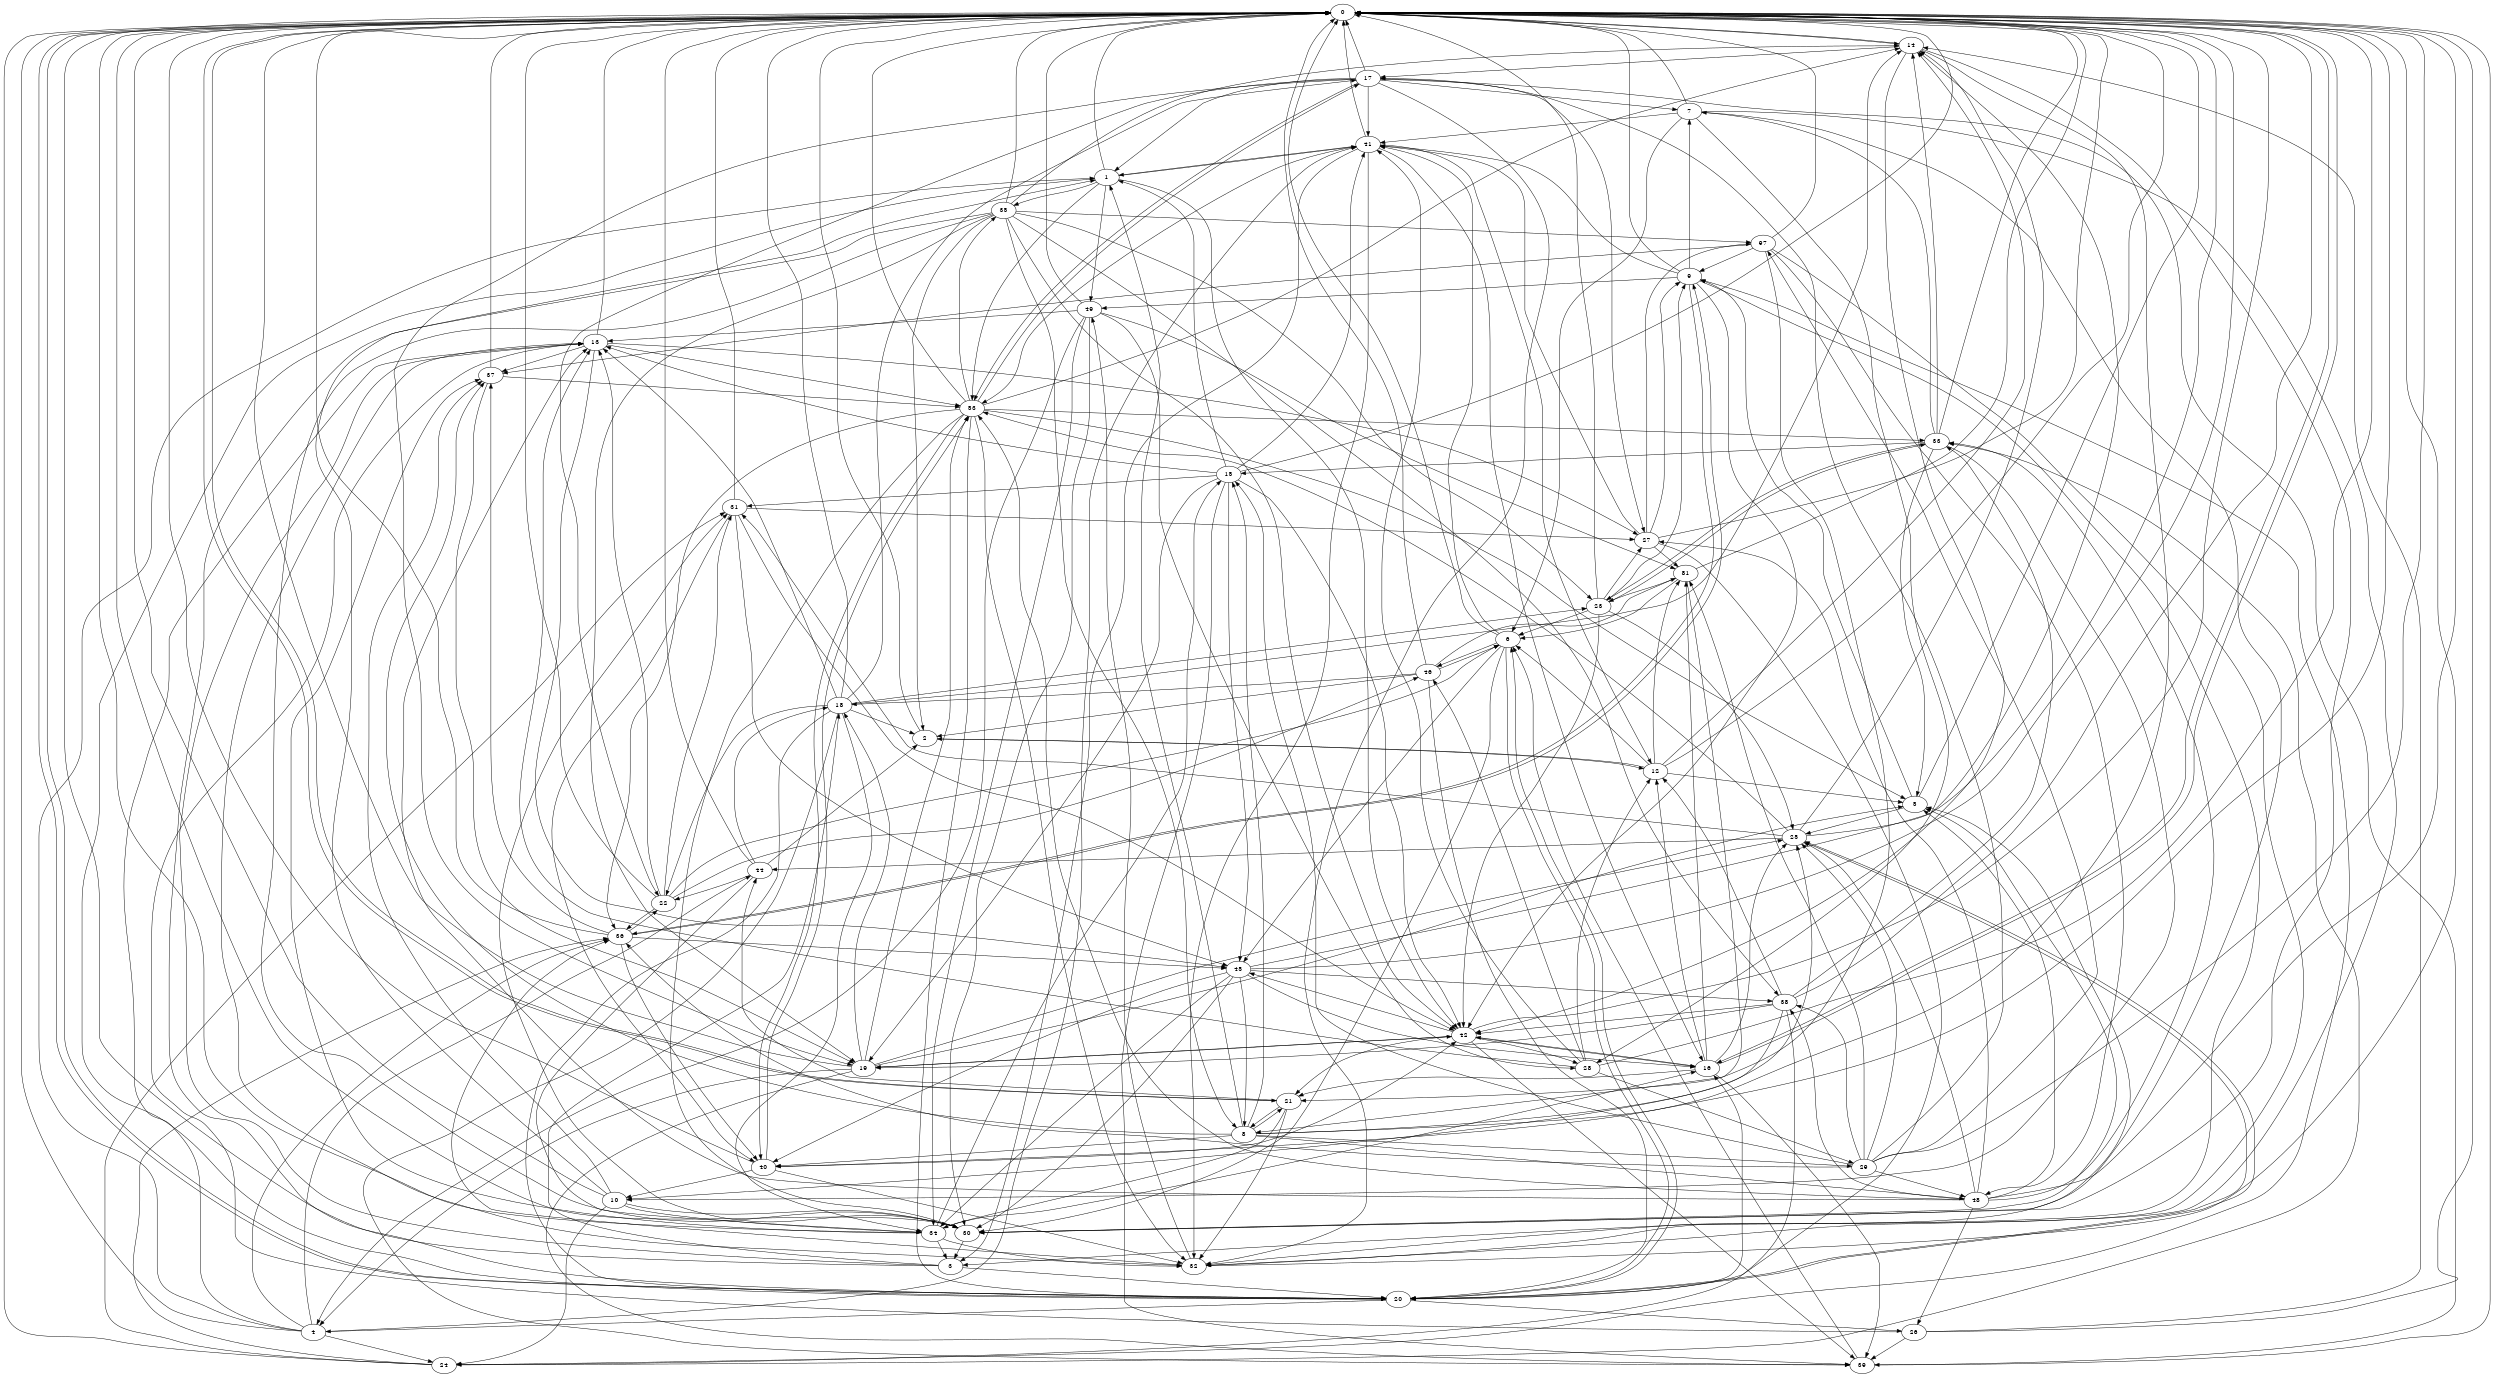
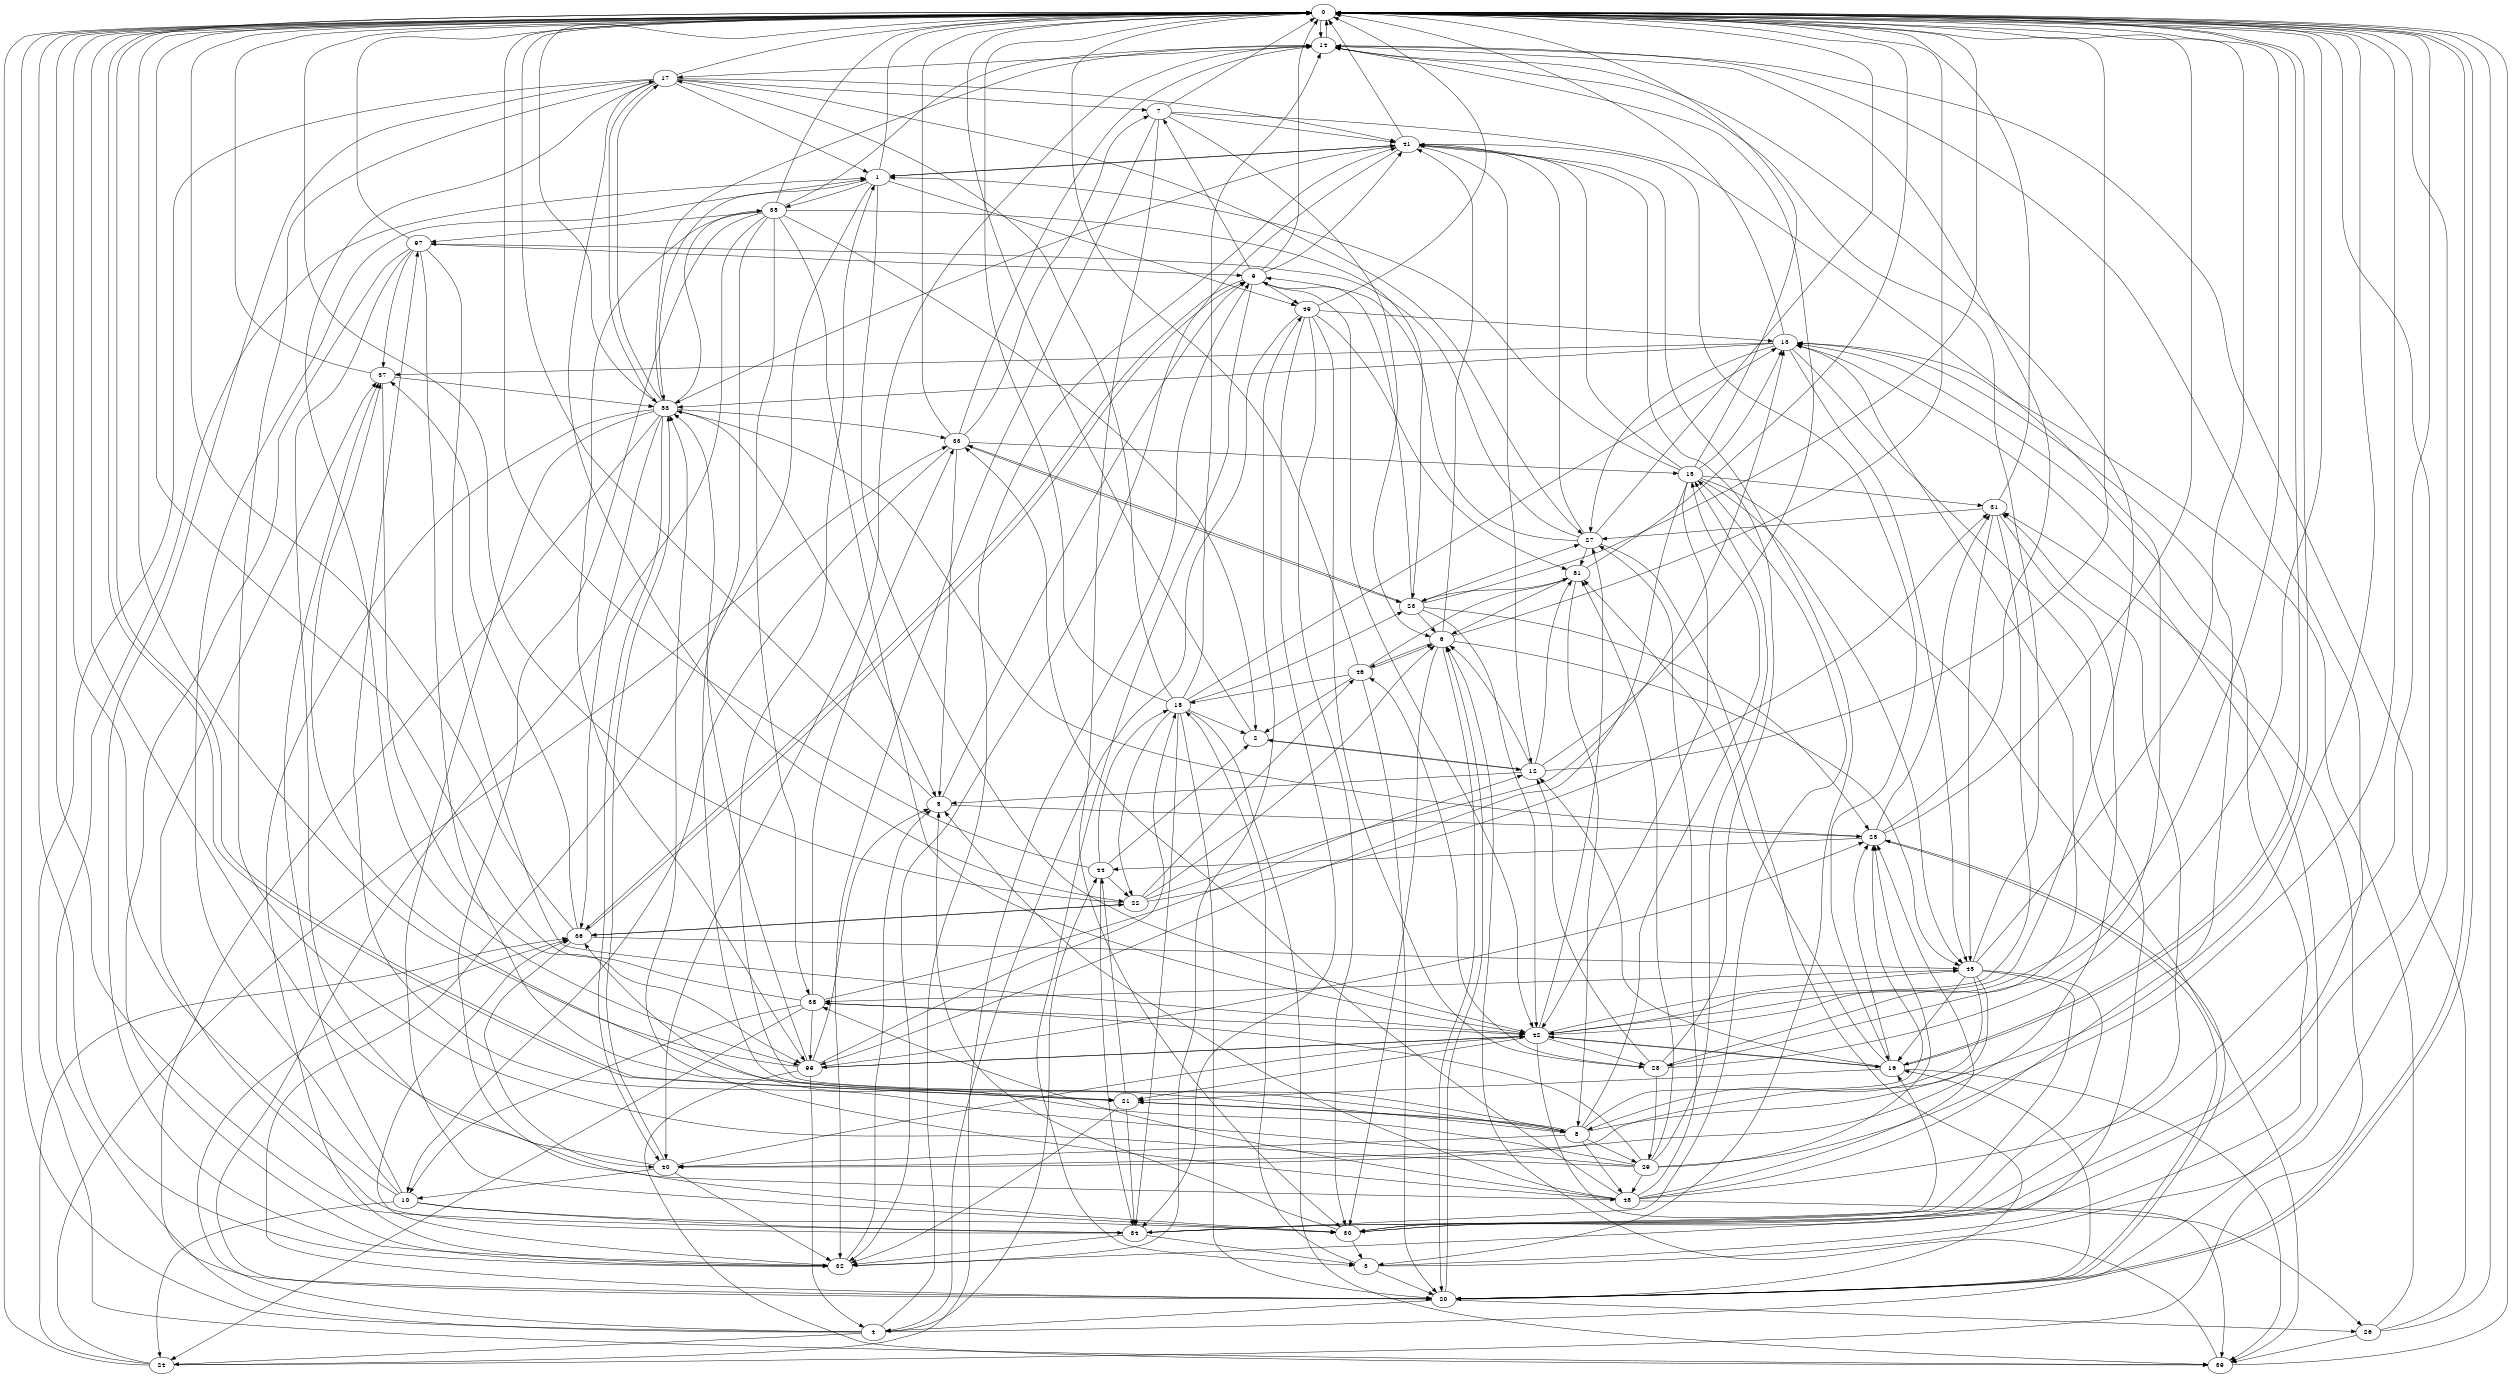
none -> (1593, 793)
none -> (679, 961)
(864, 1068) -> (810, 1068)
